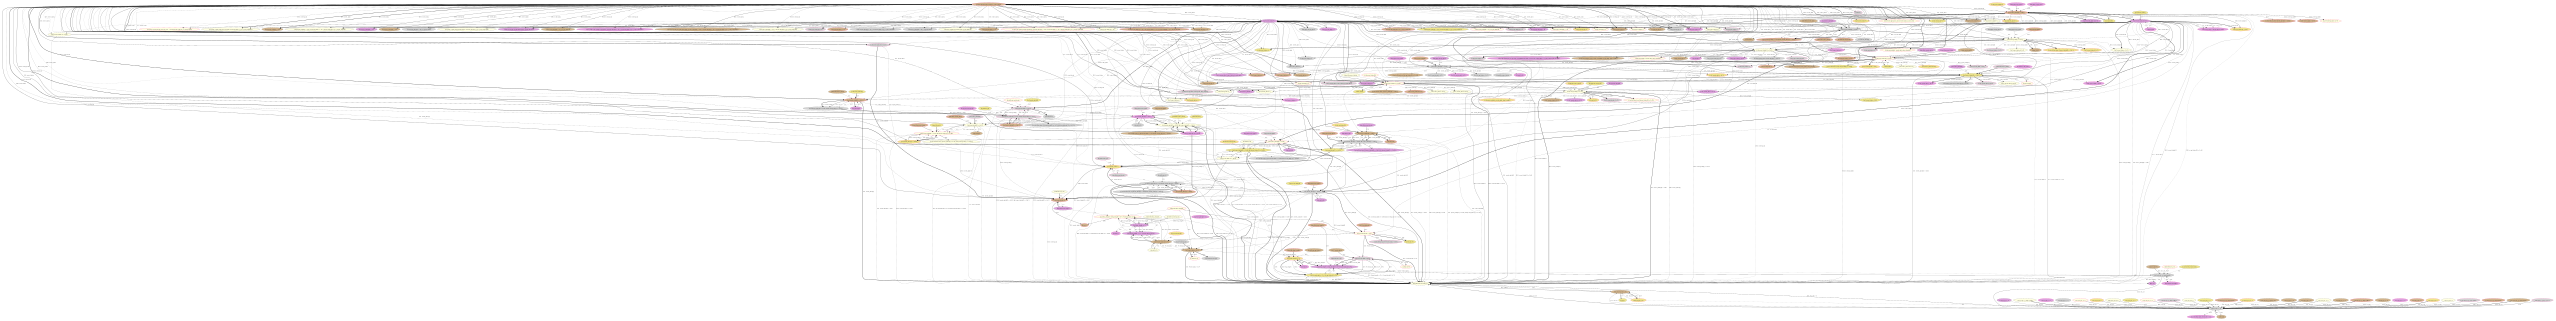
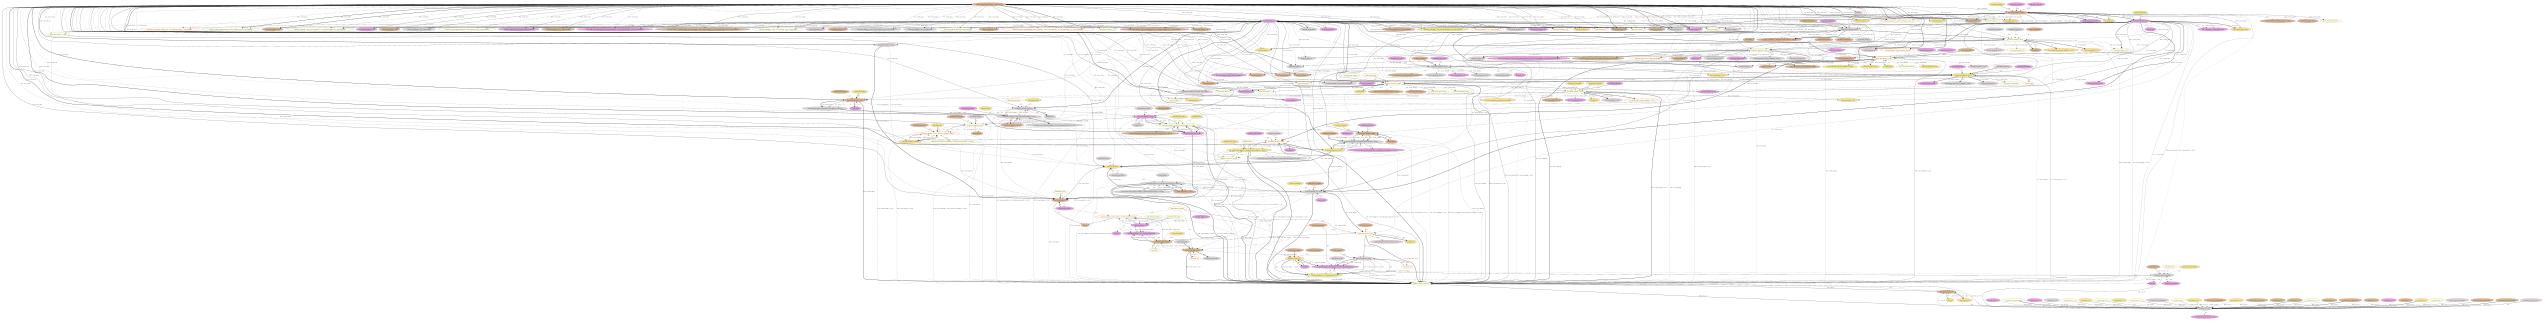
(2221, 317) -> none
